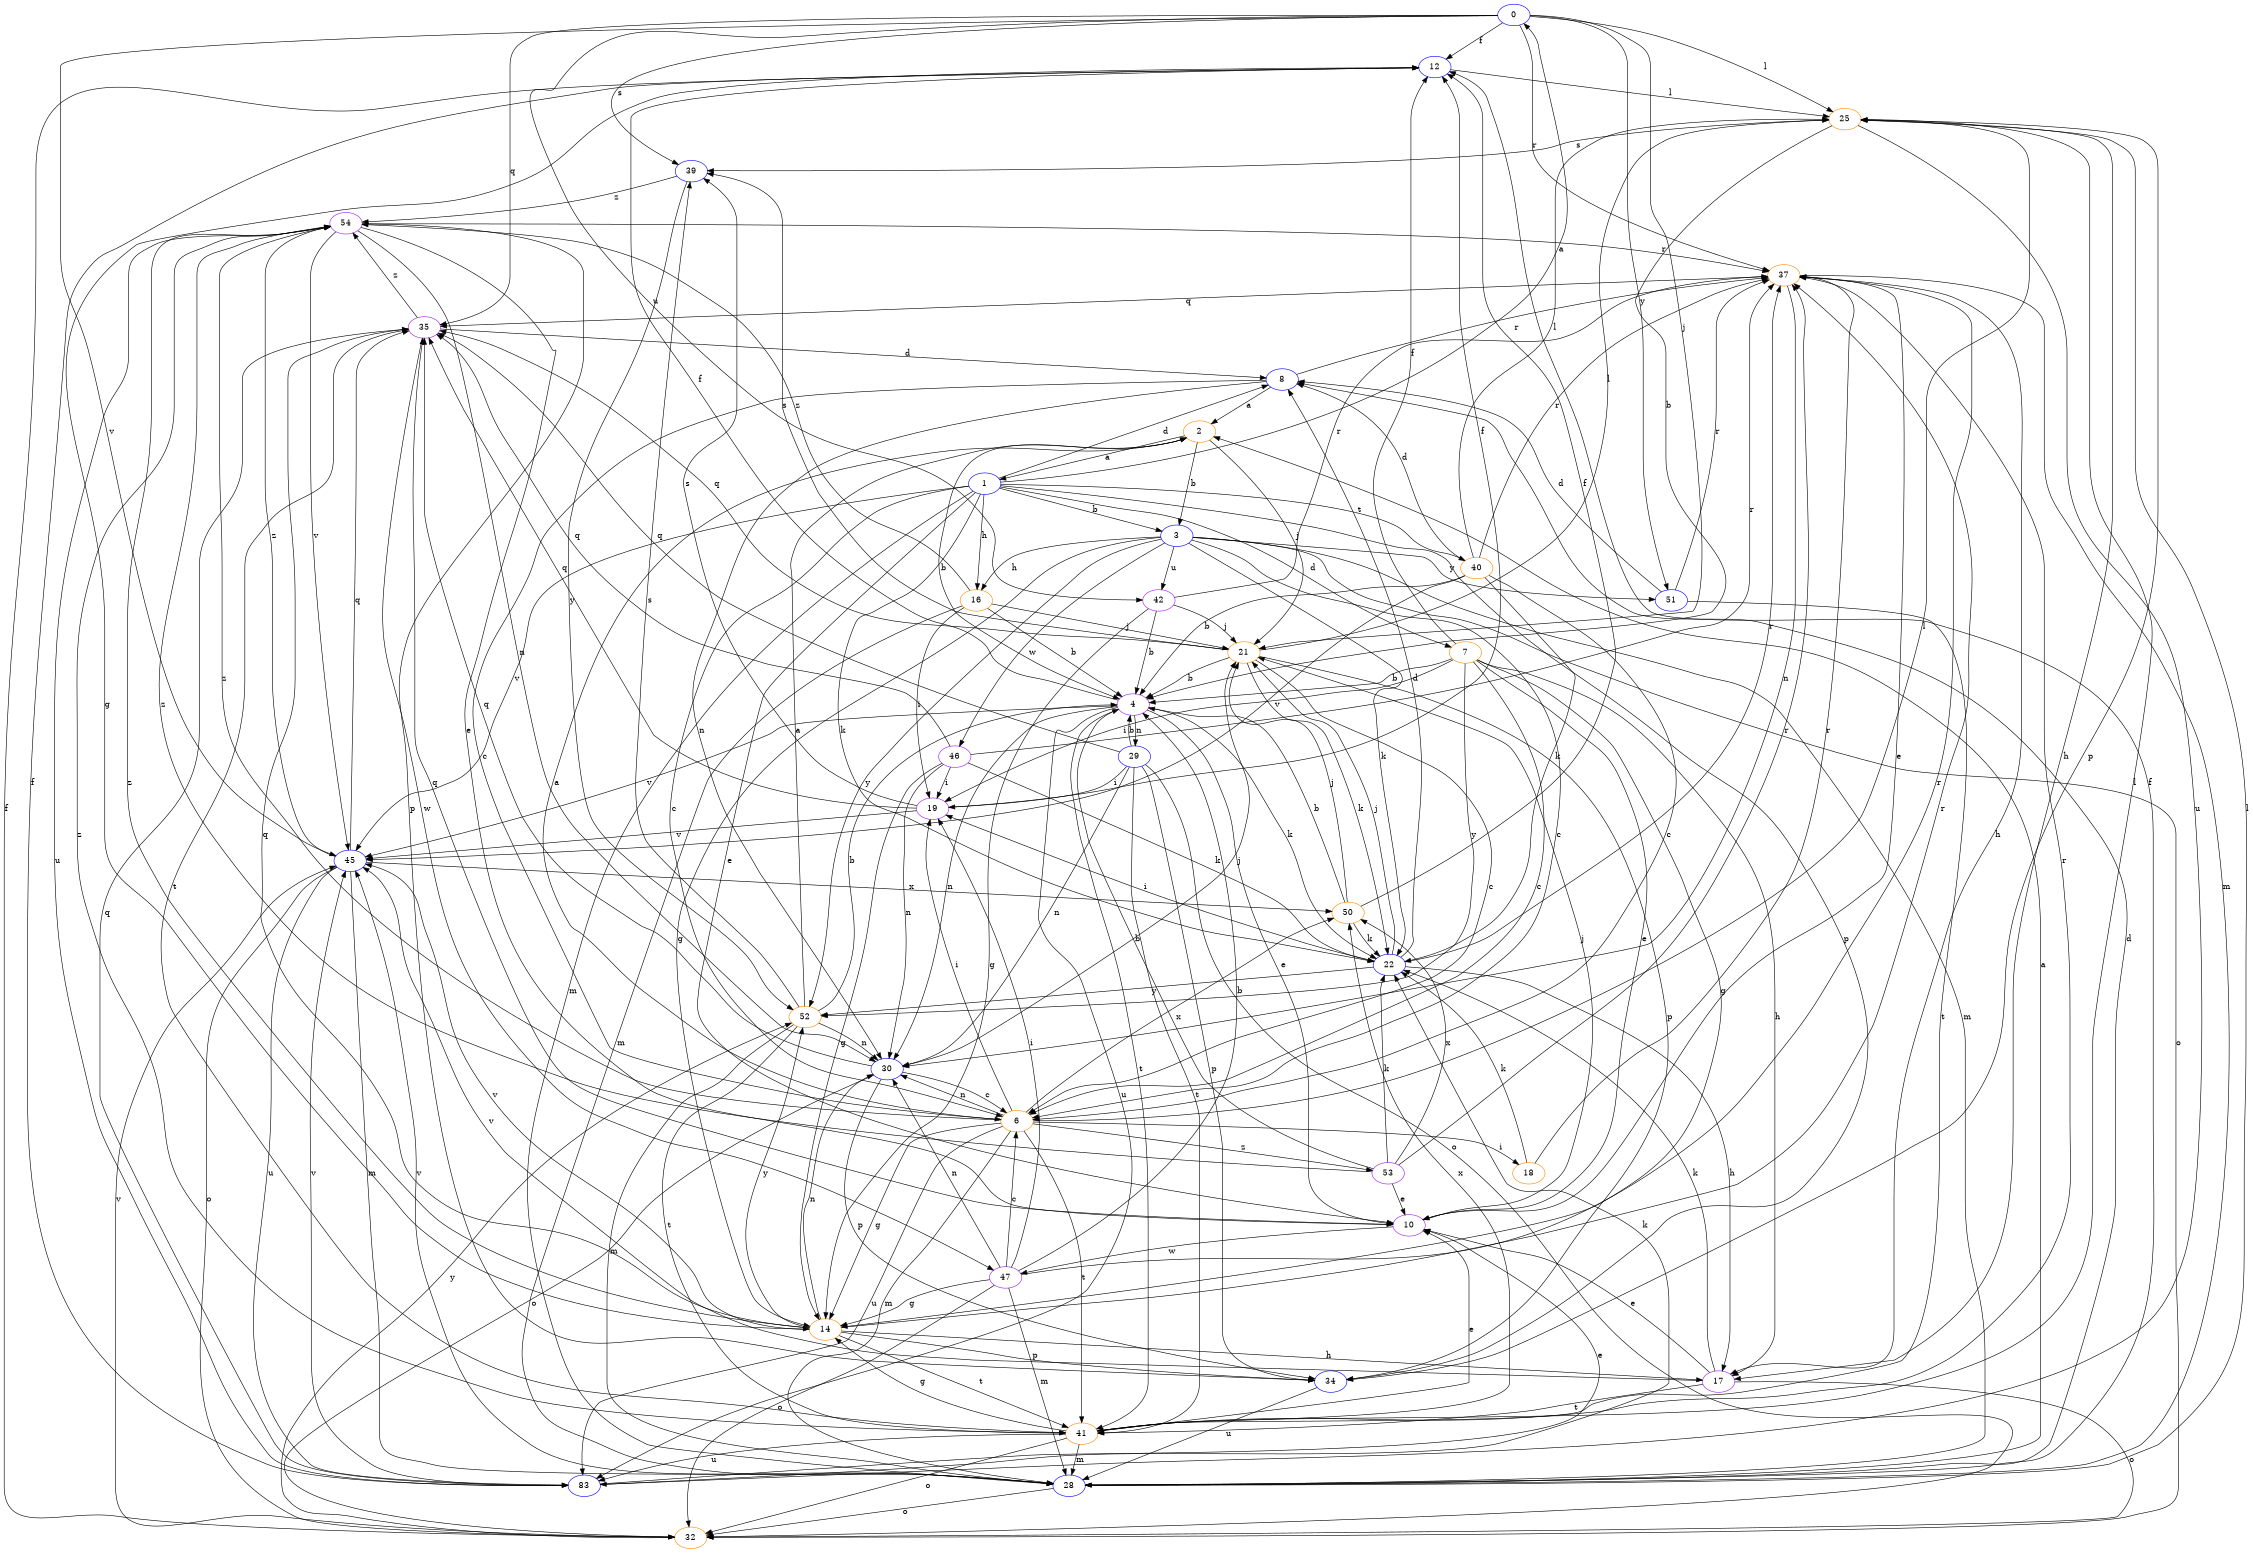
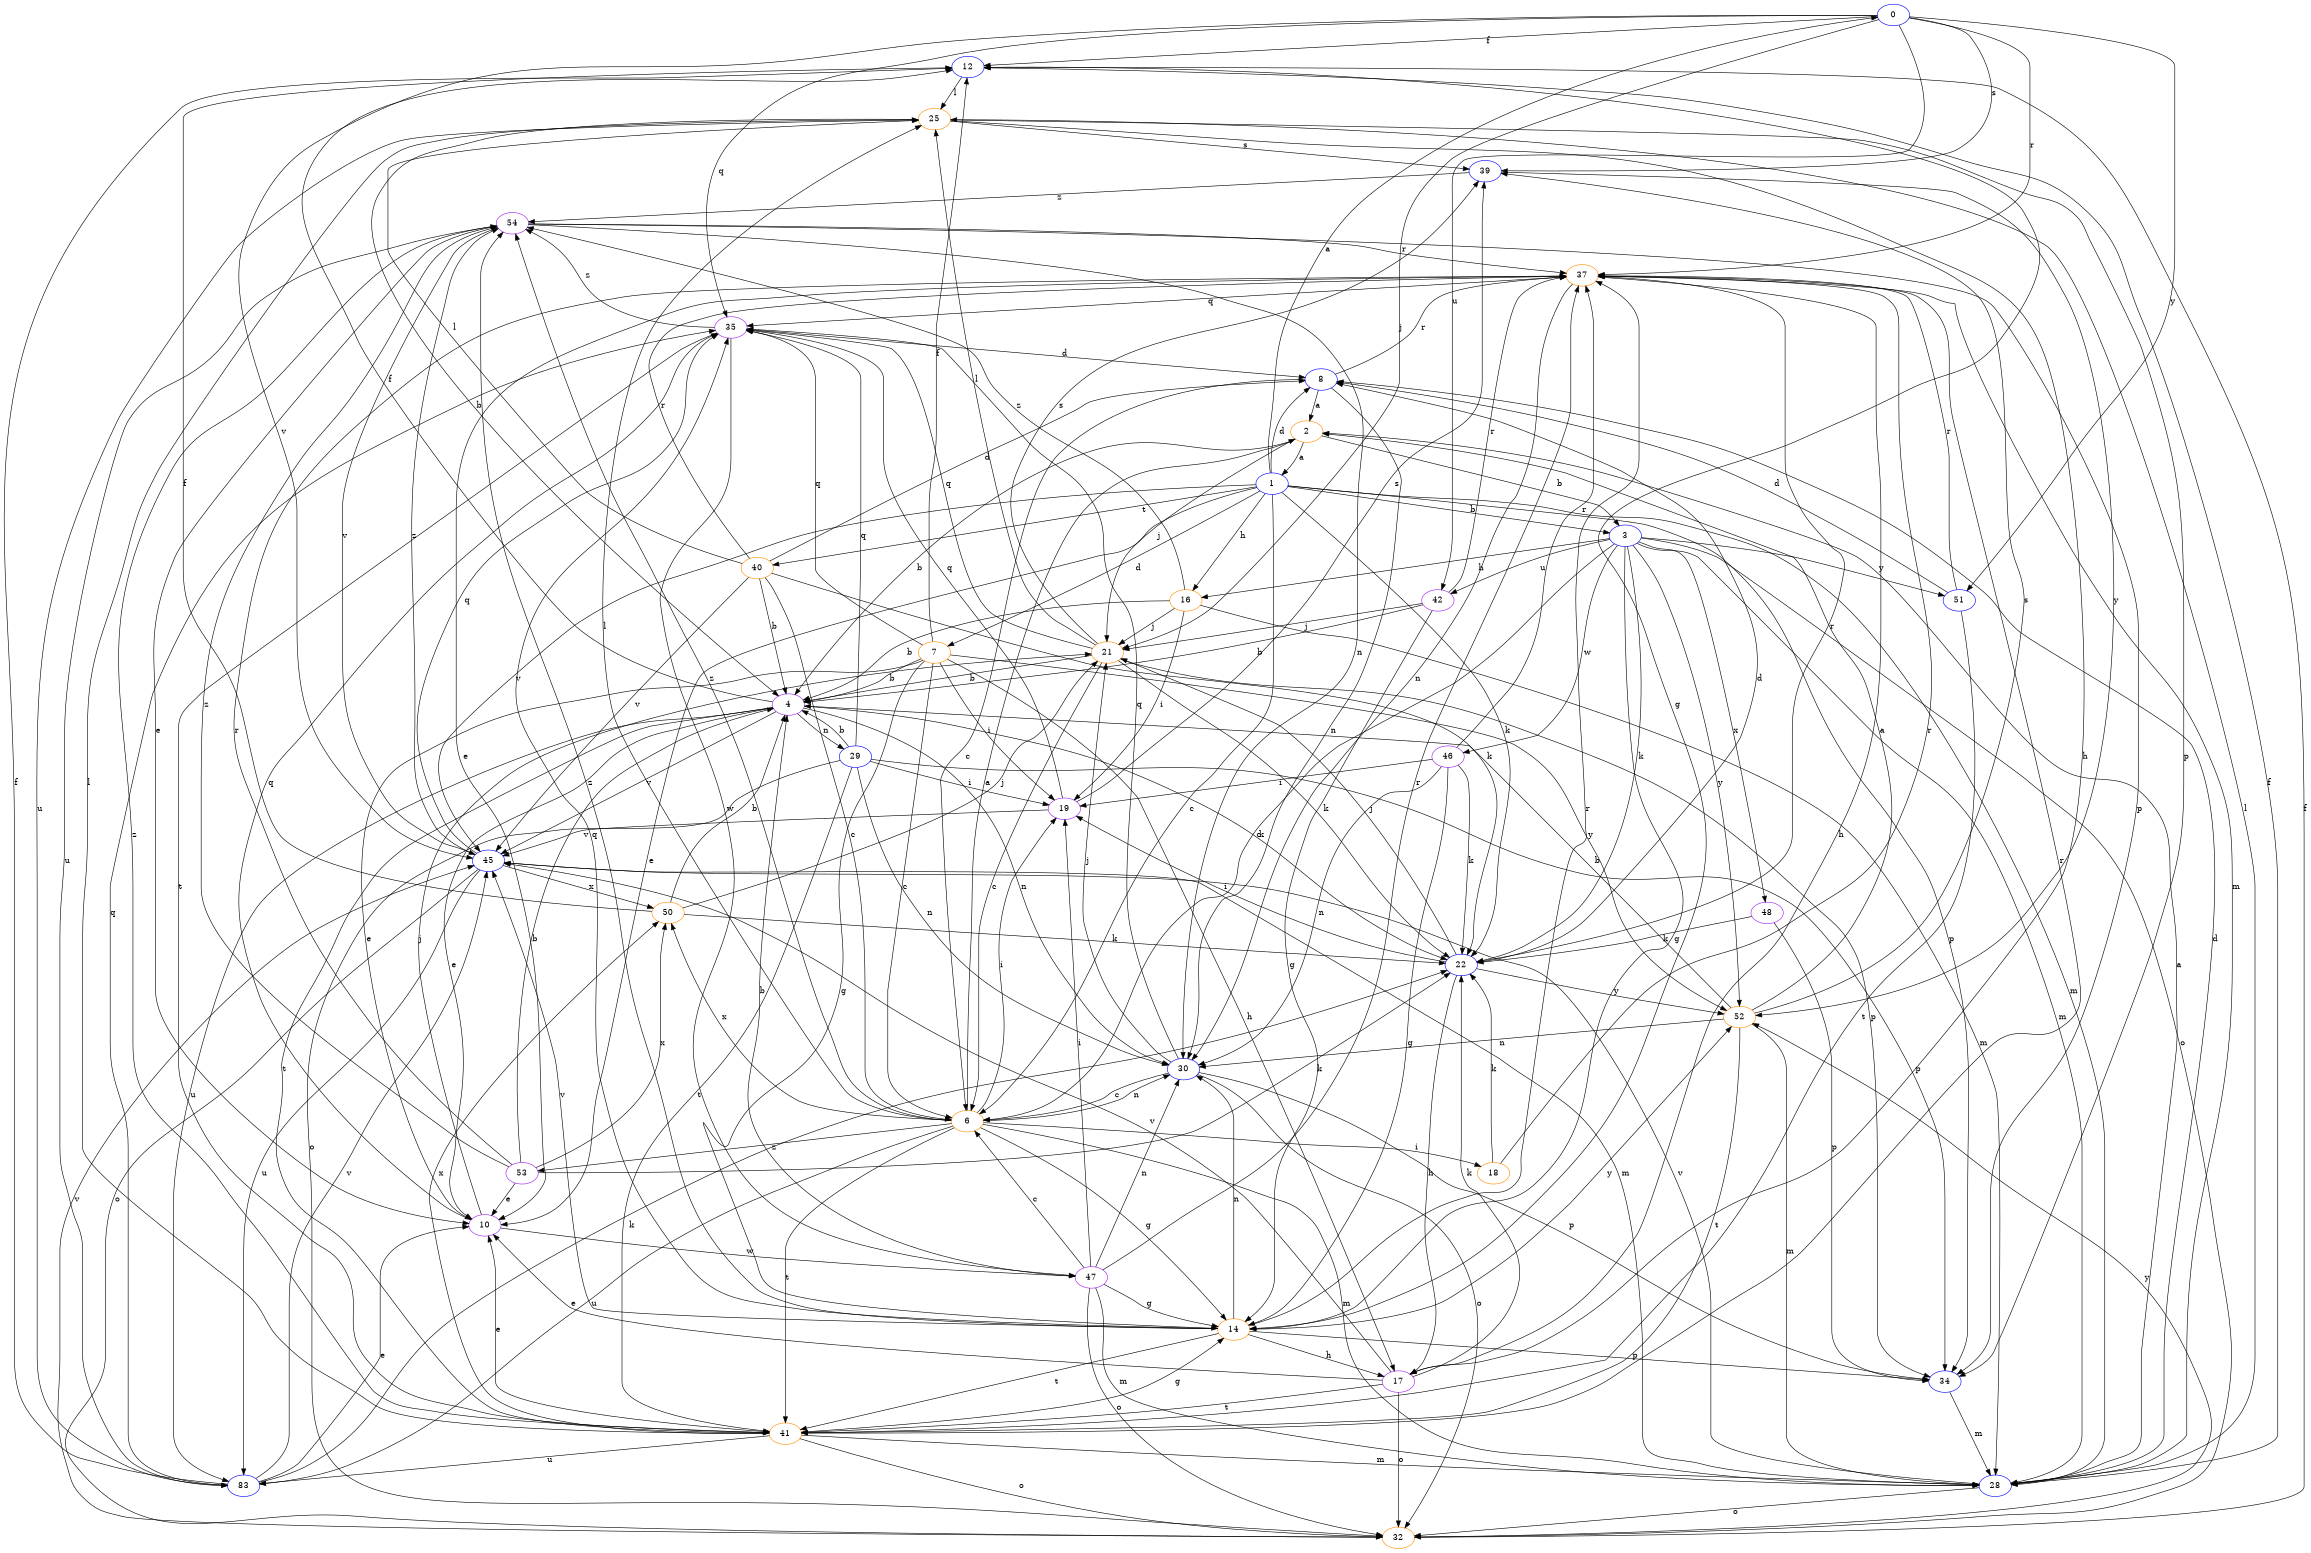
(1684, 45) -> none
(659, 623) -> (815, 498)
(1492, 655) -> none
none -> (1767, 913)
(1229, 1434) -> (1979, 1434)
